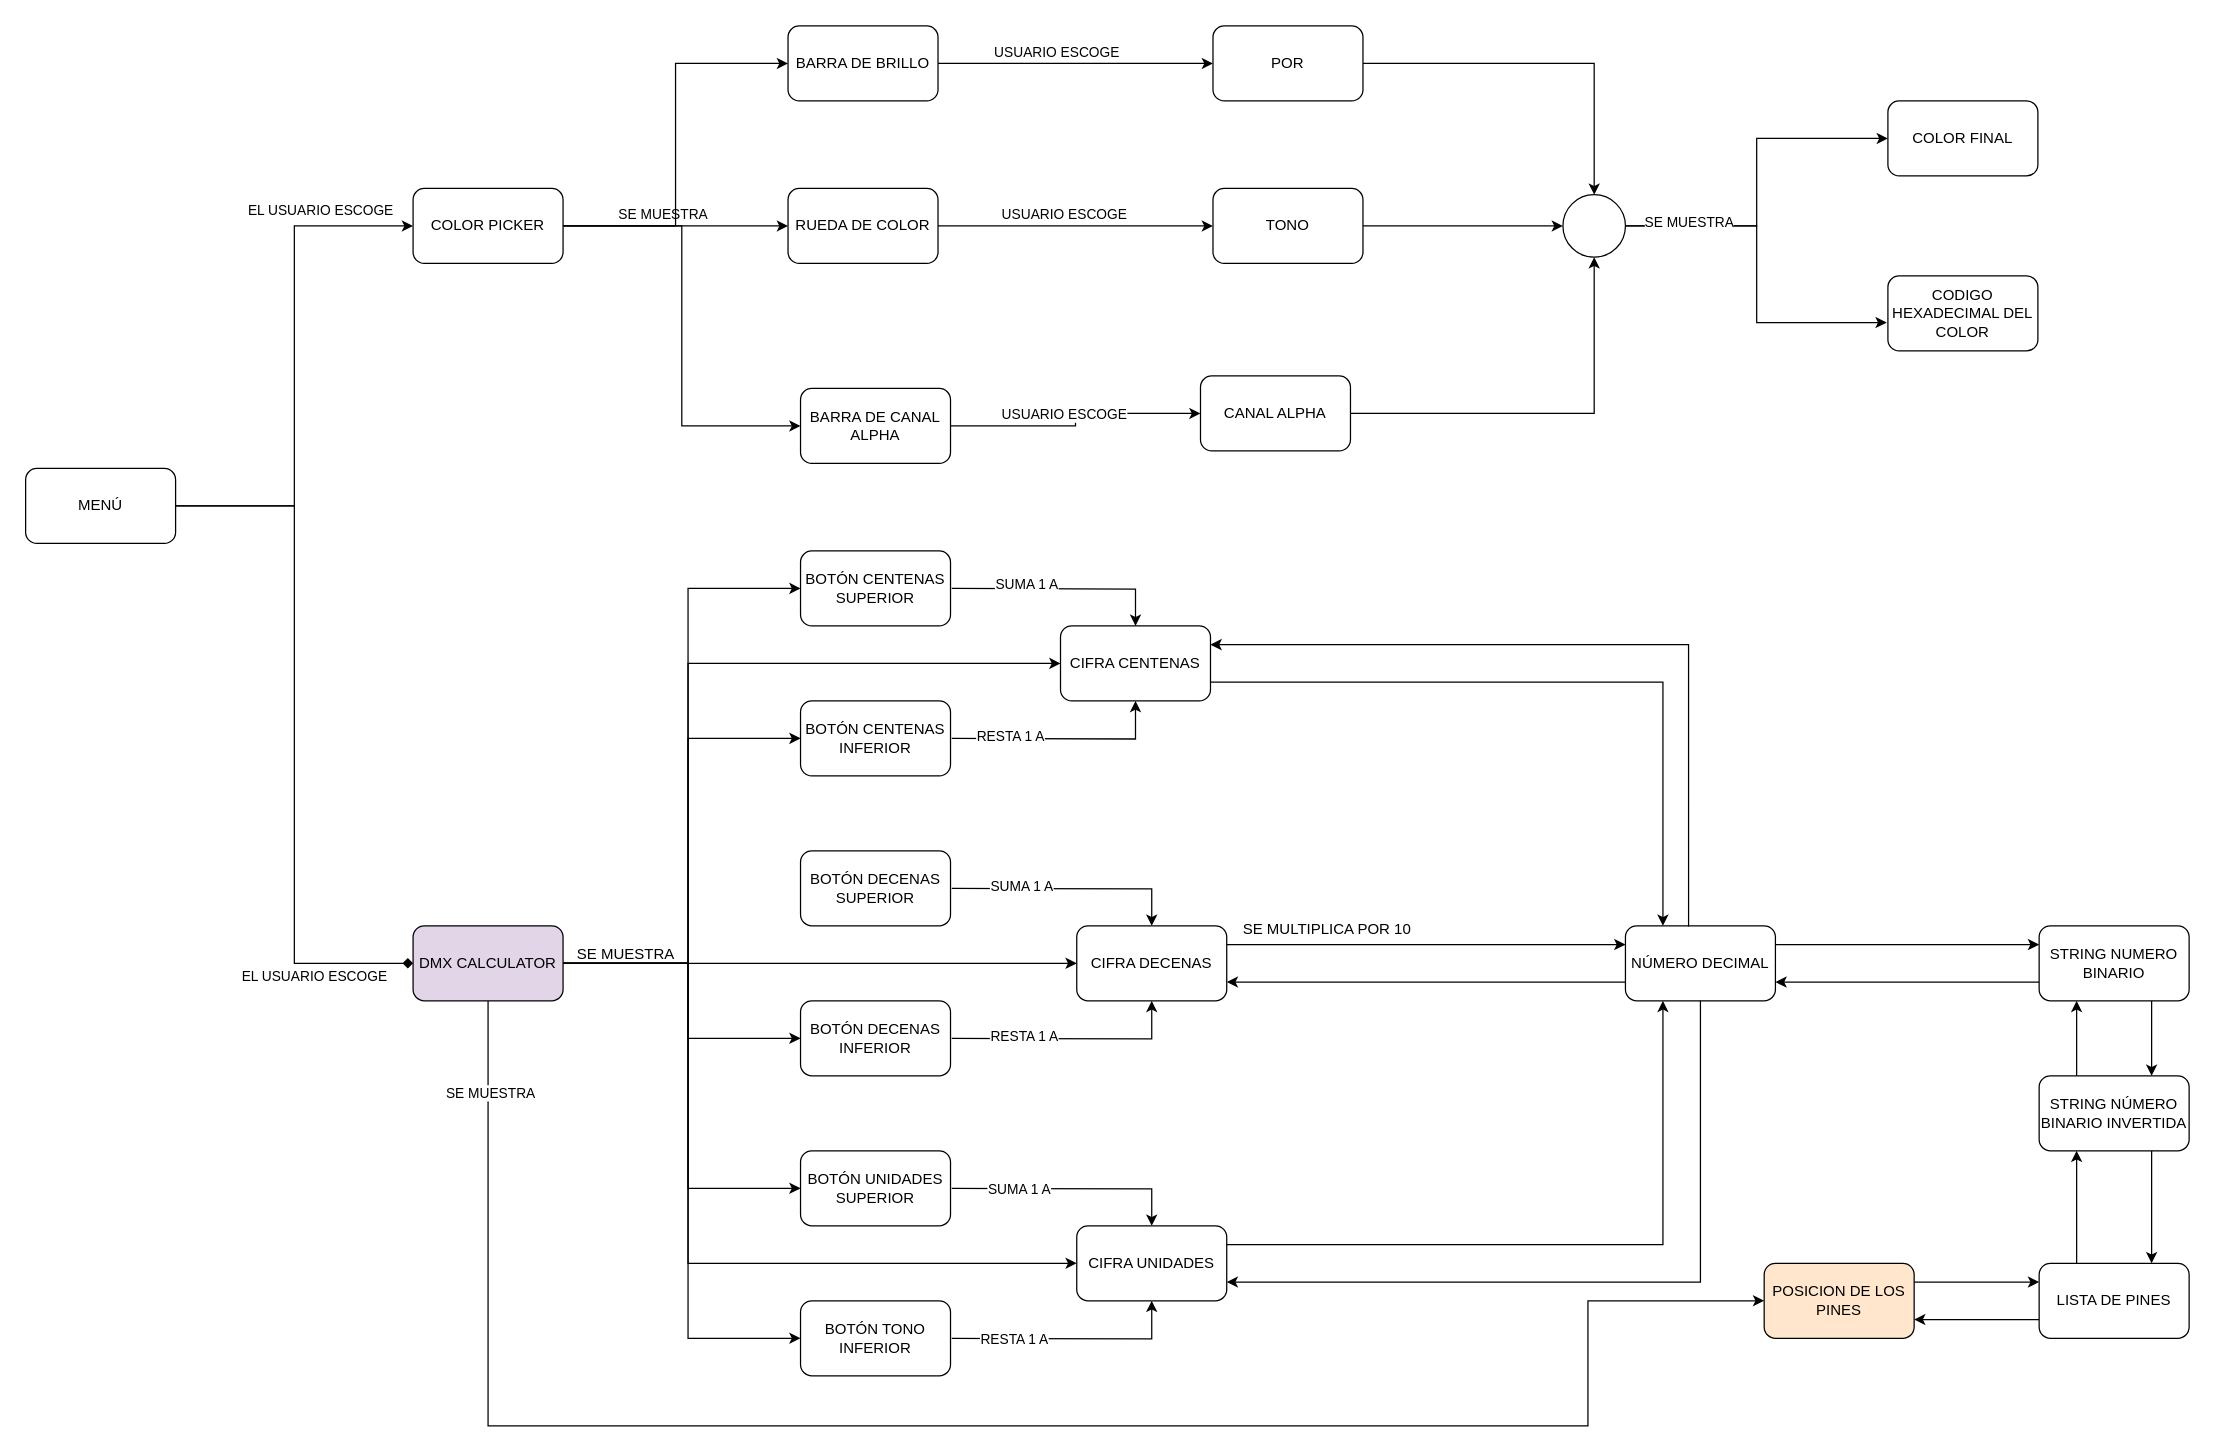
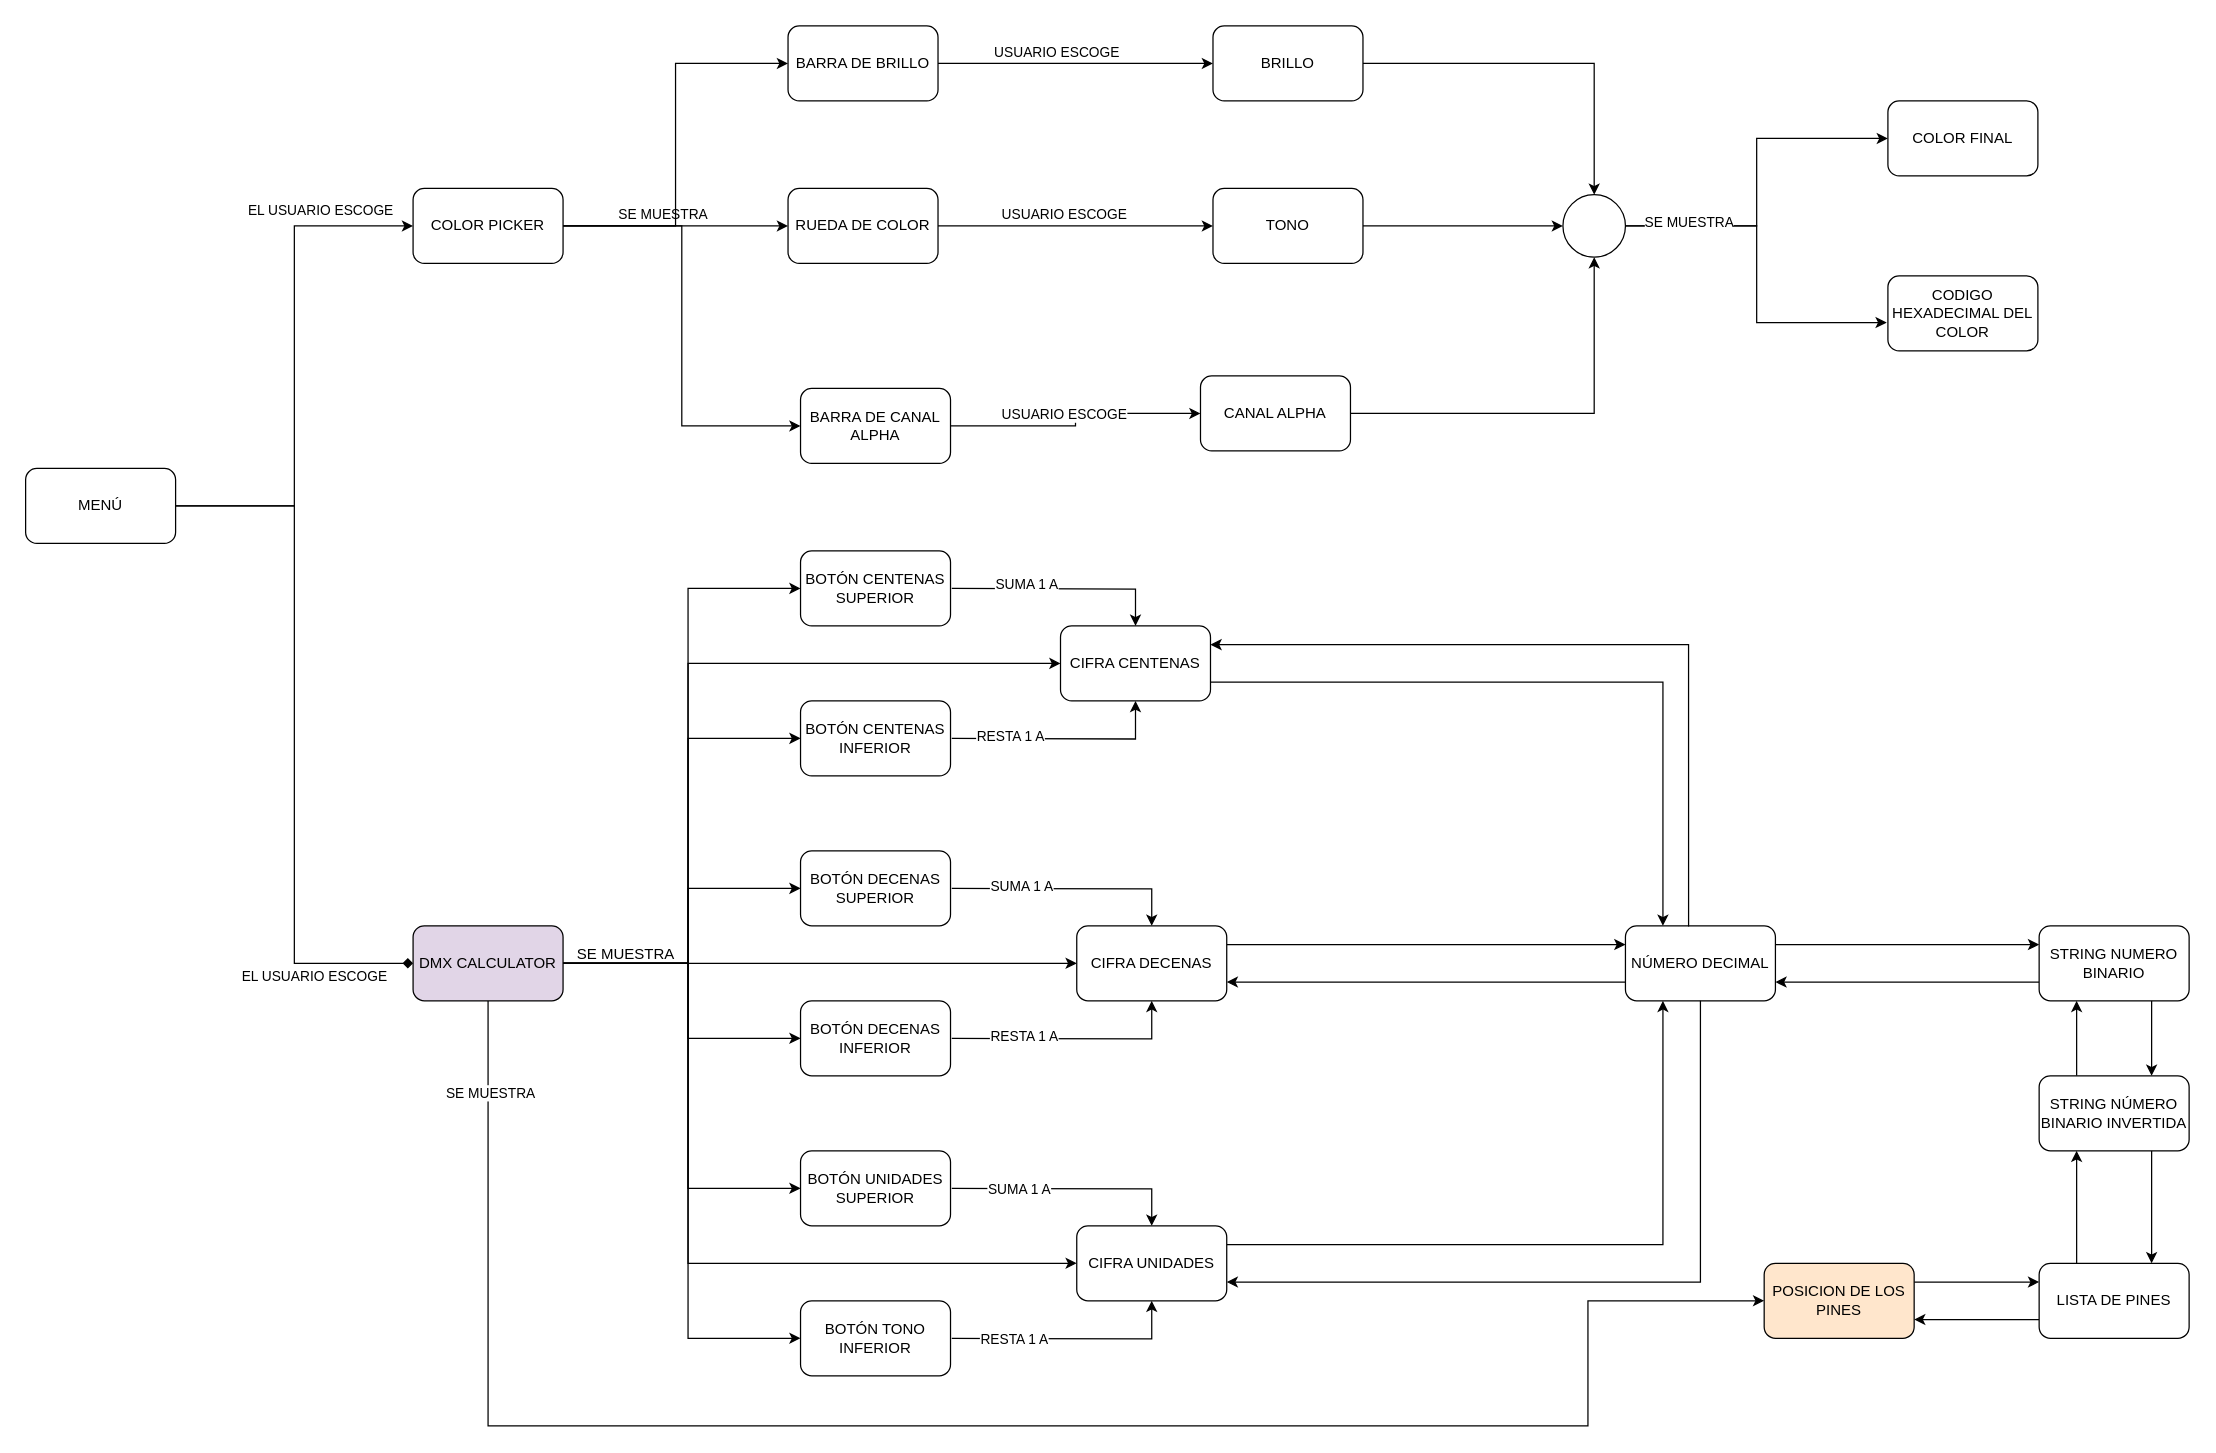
(1288, 63) -> (1288, 63)
none -> (741, 888)
(1327, 929) -> none
